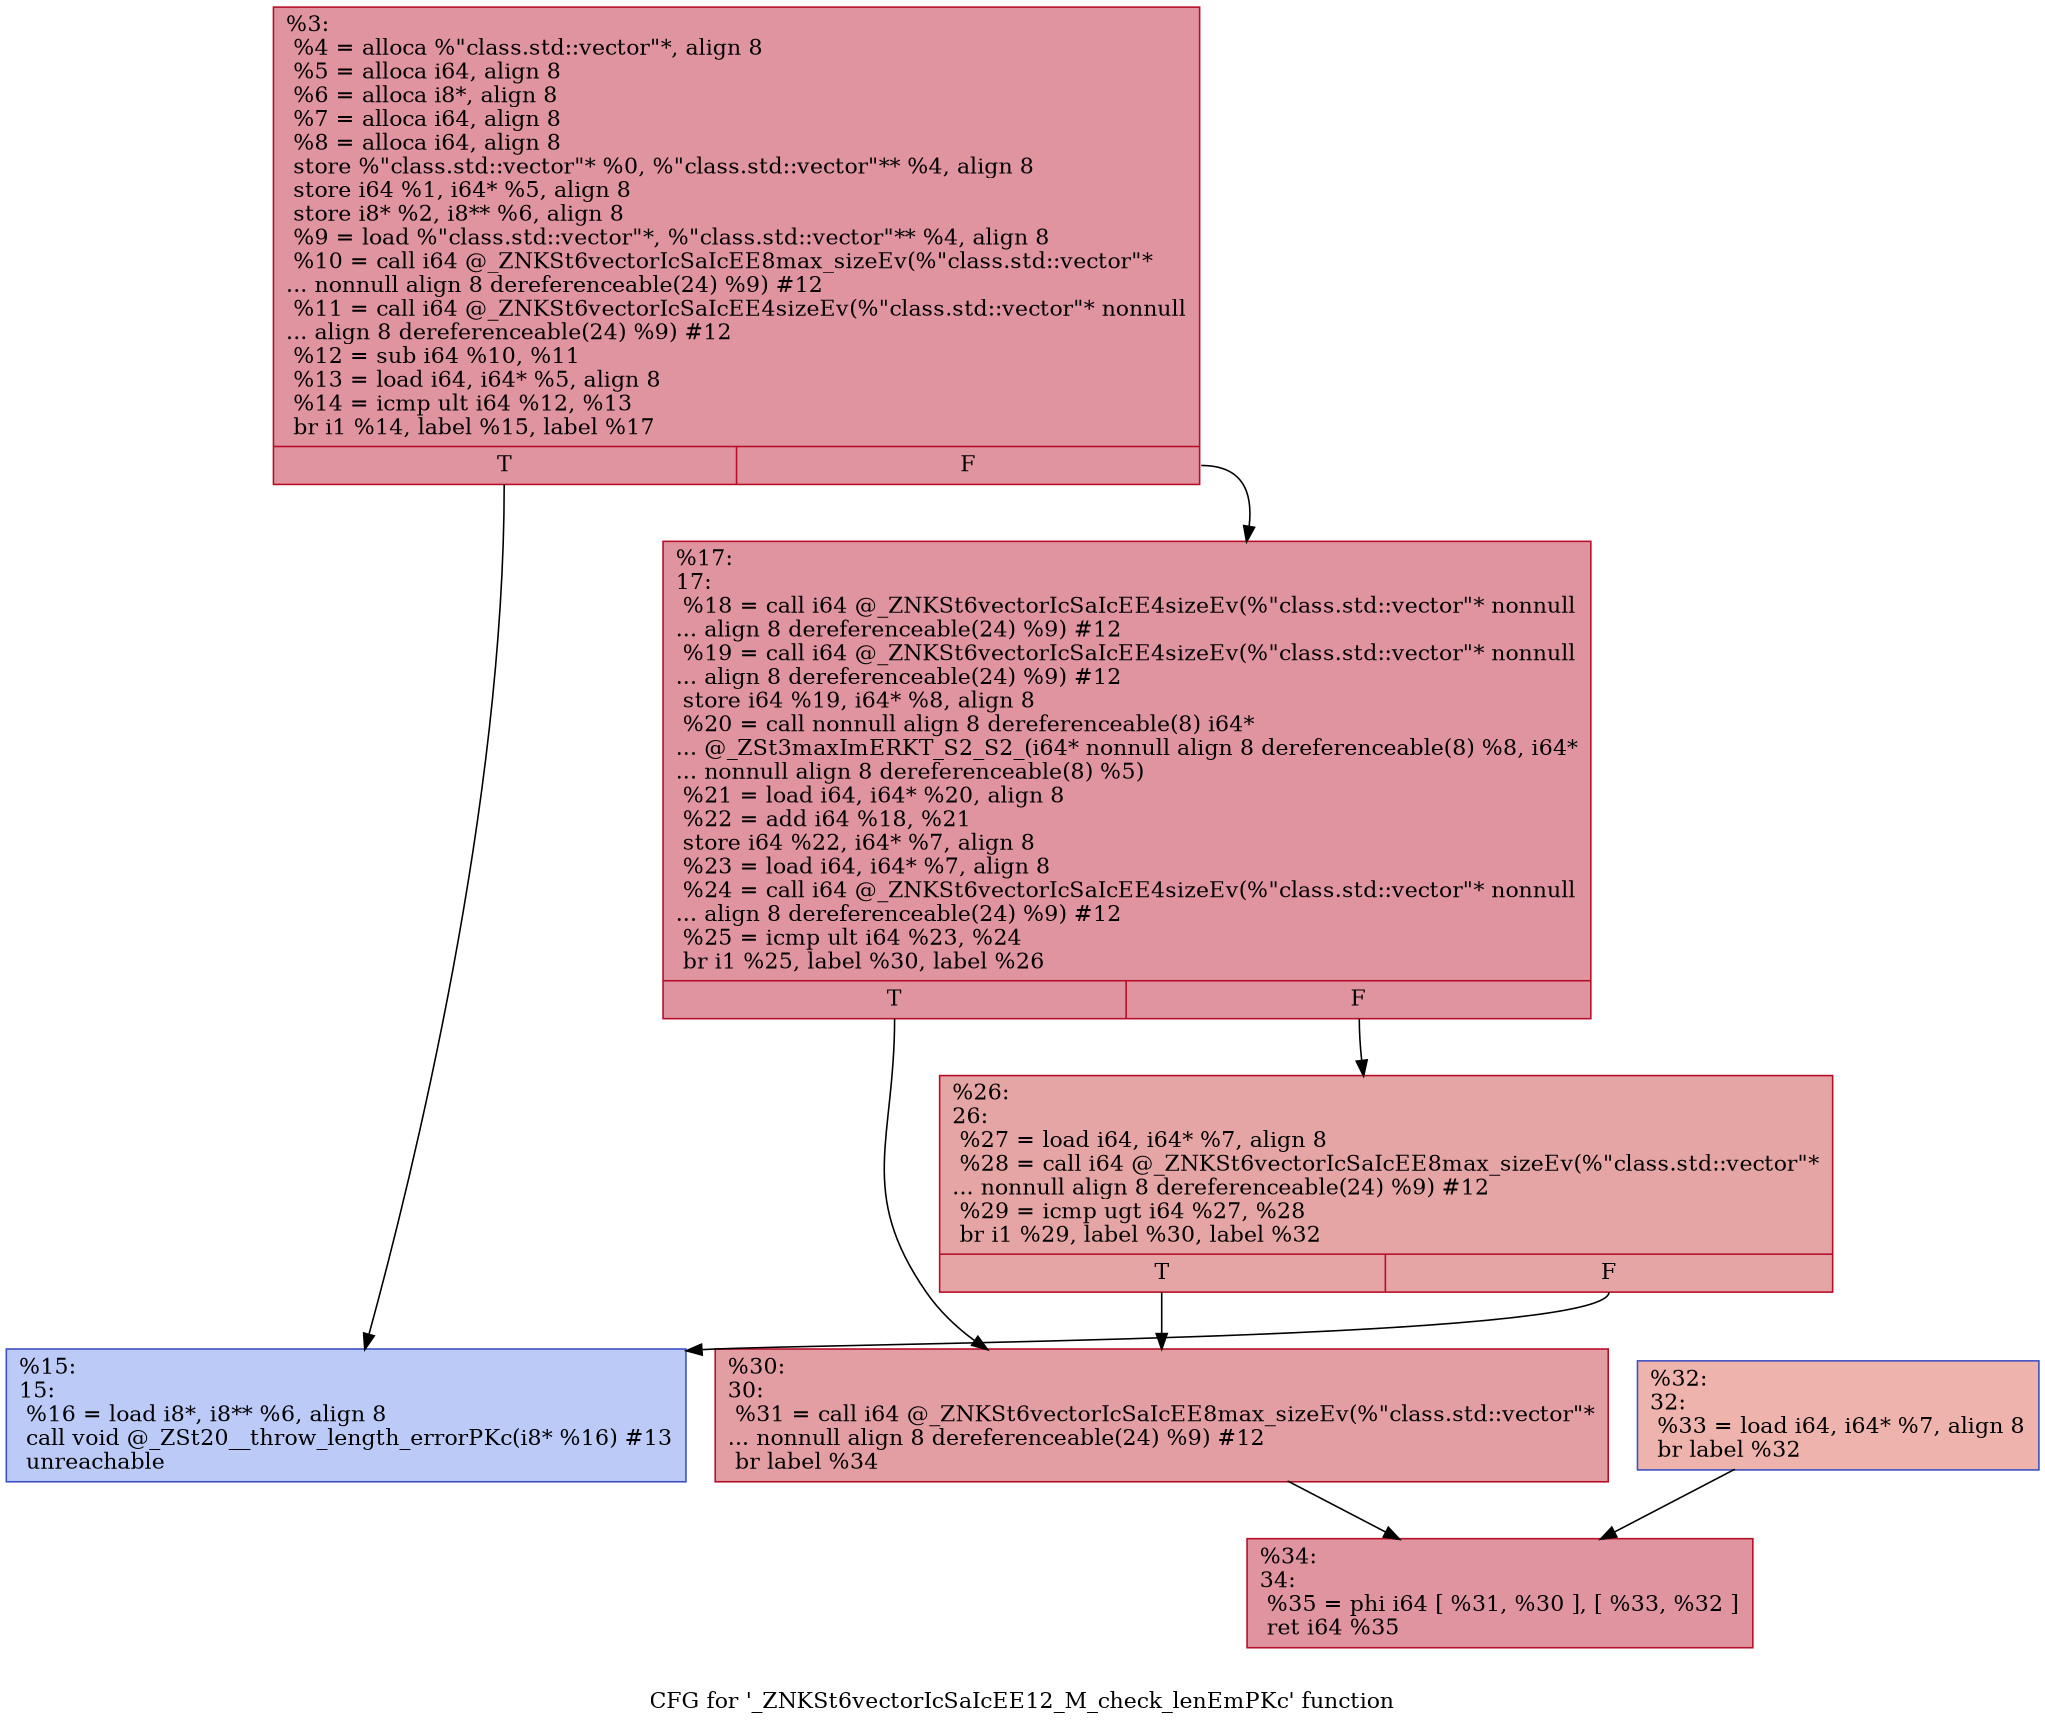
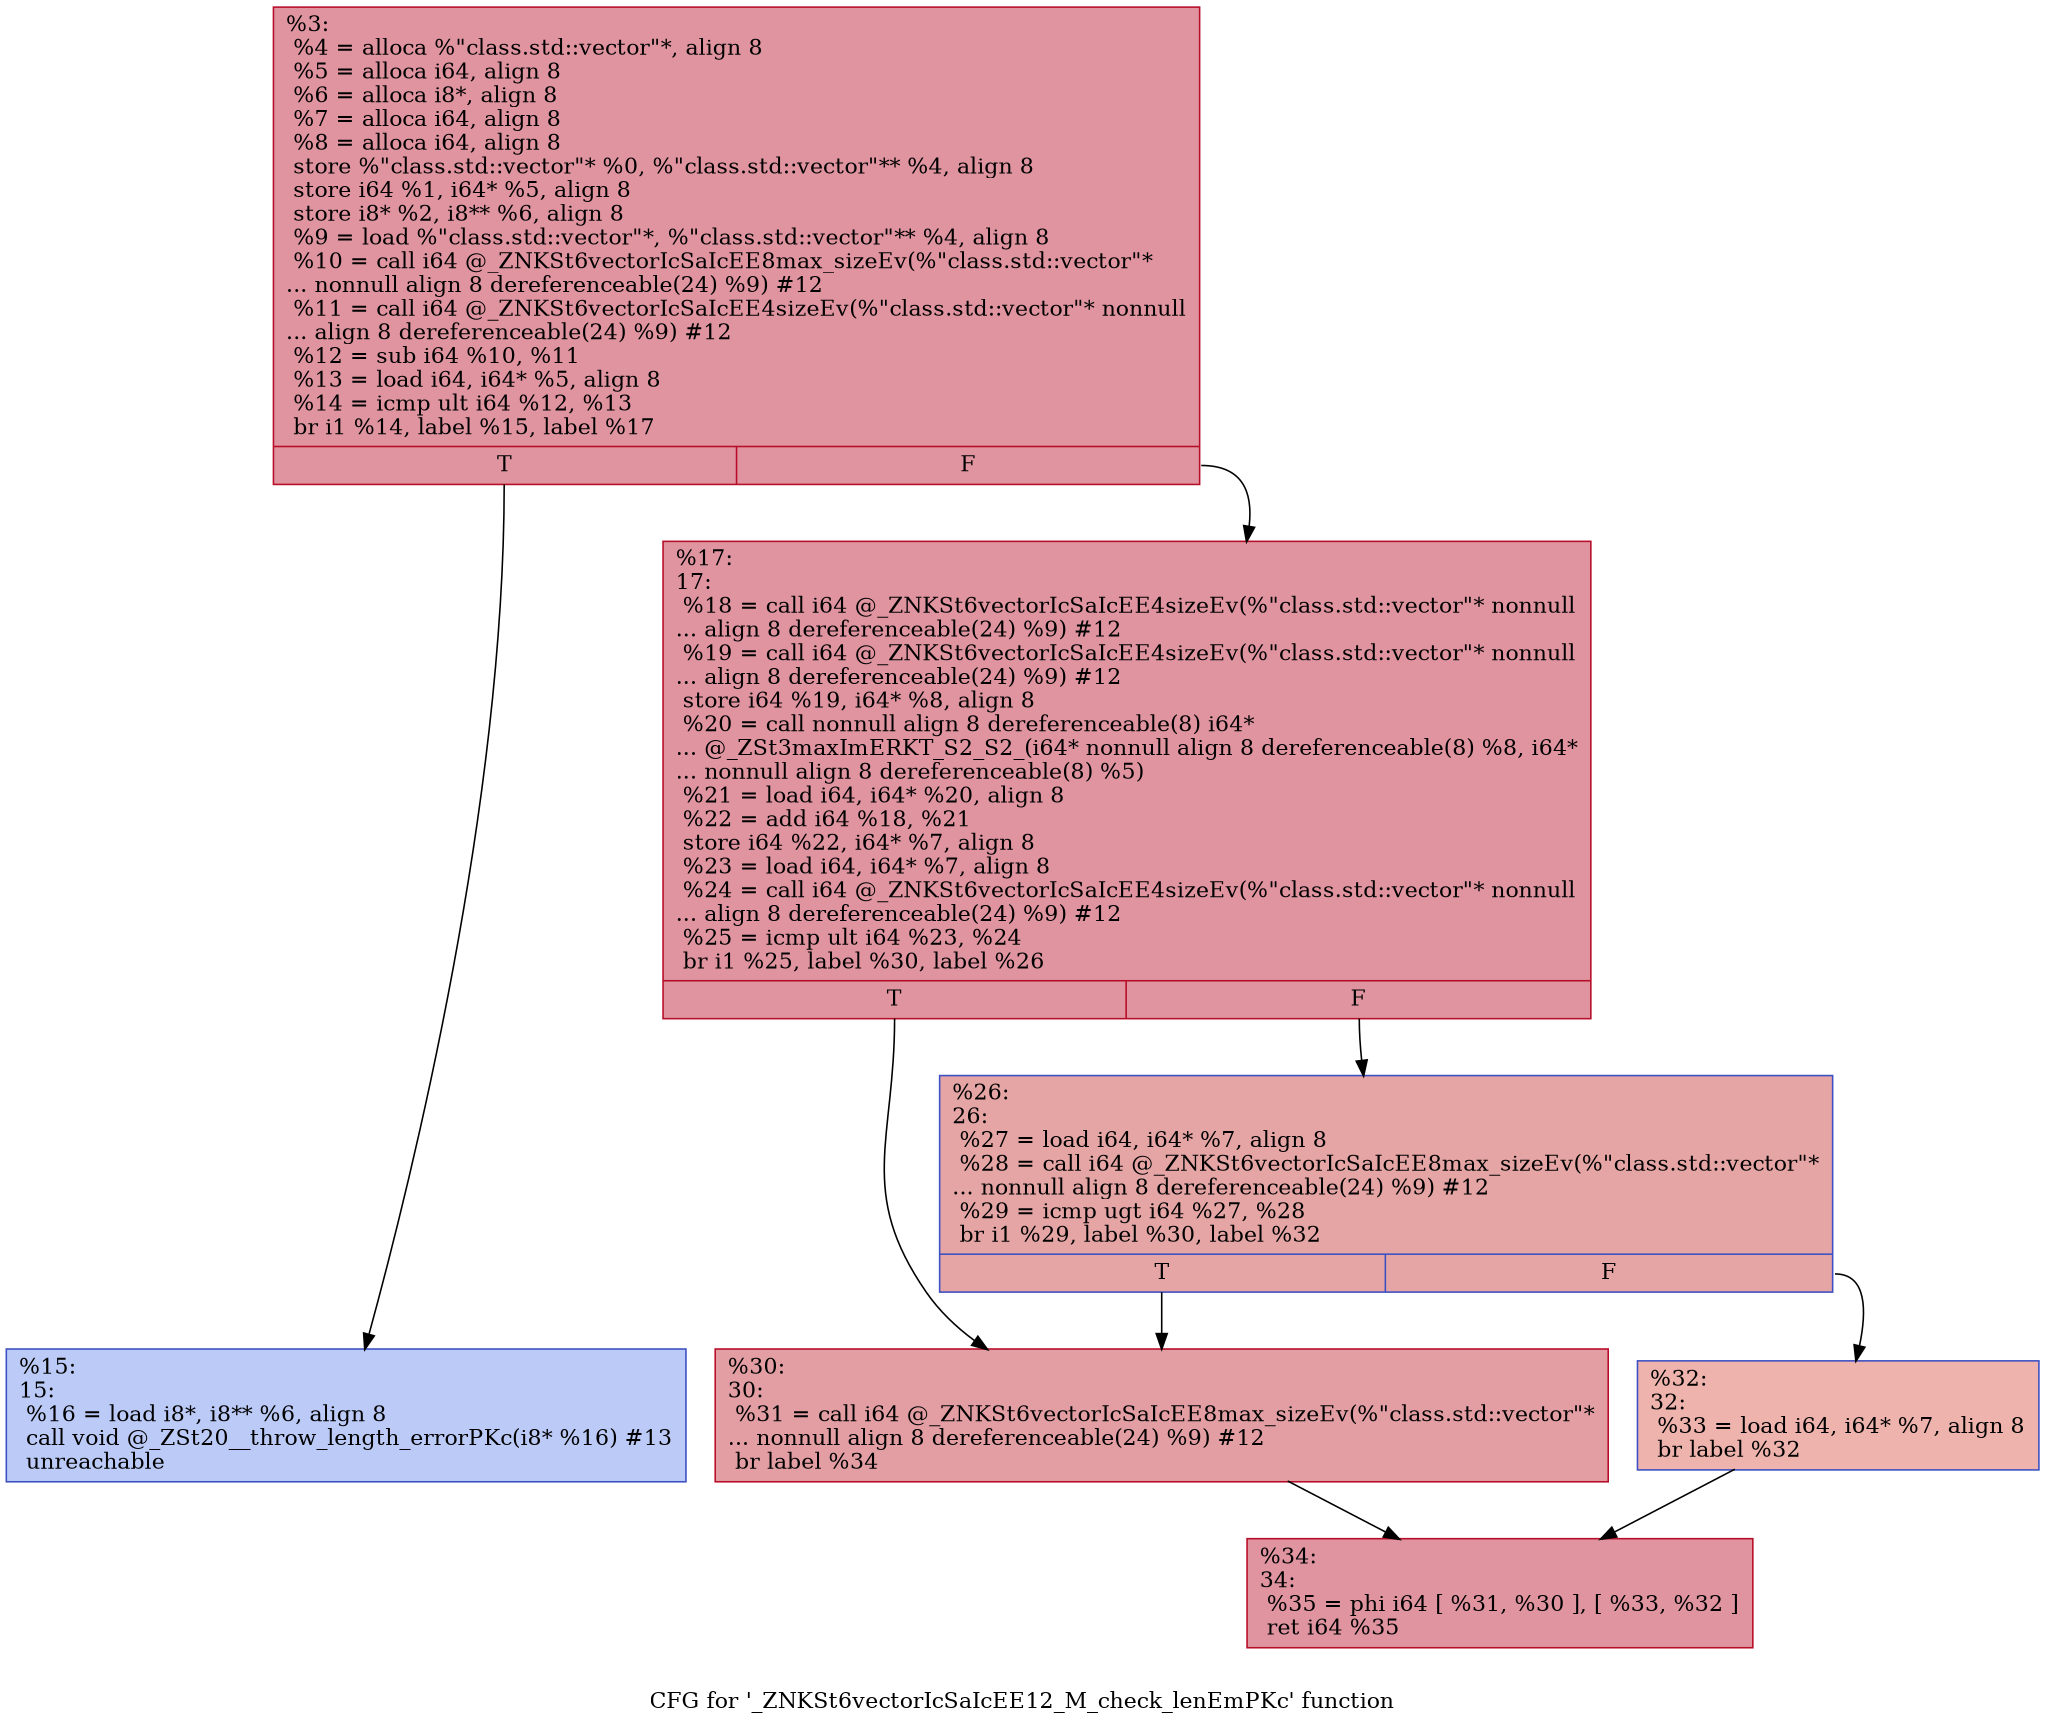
(1386, 1184) -> (1386, 1184)
(1181, 1337) -> (1863, 1302)
